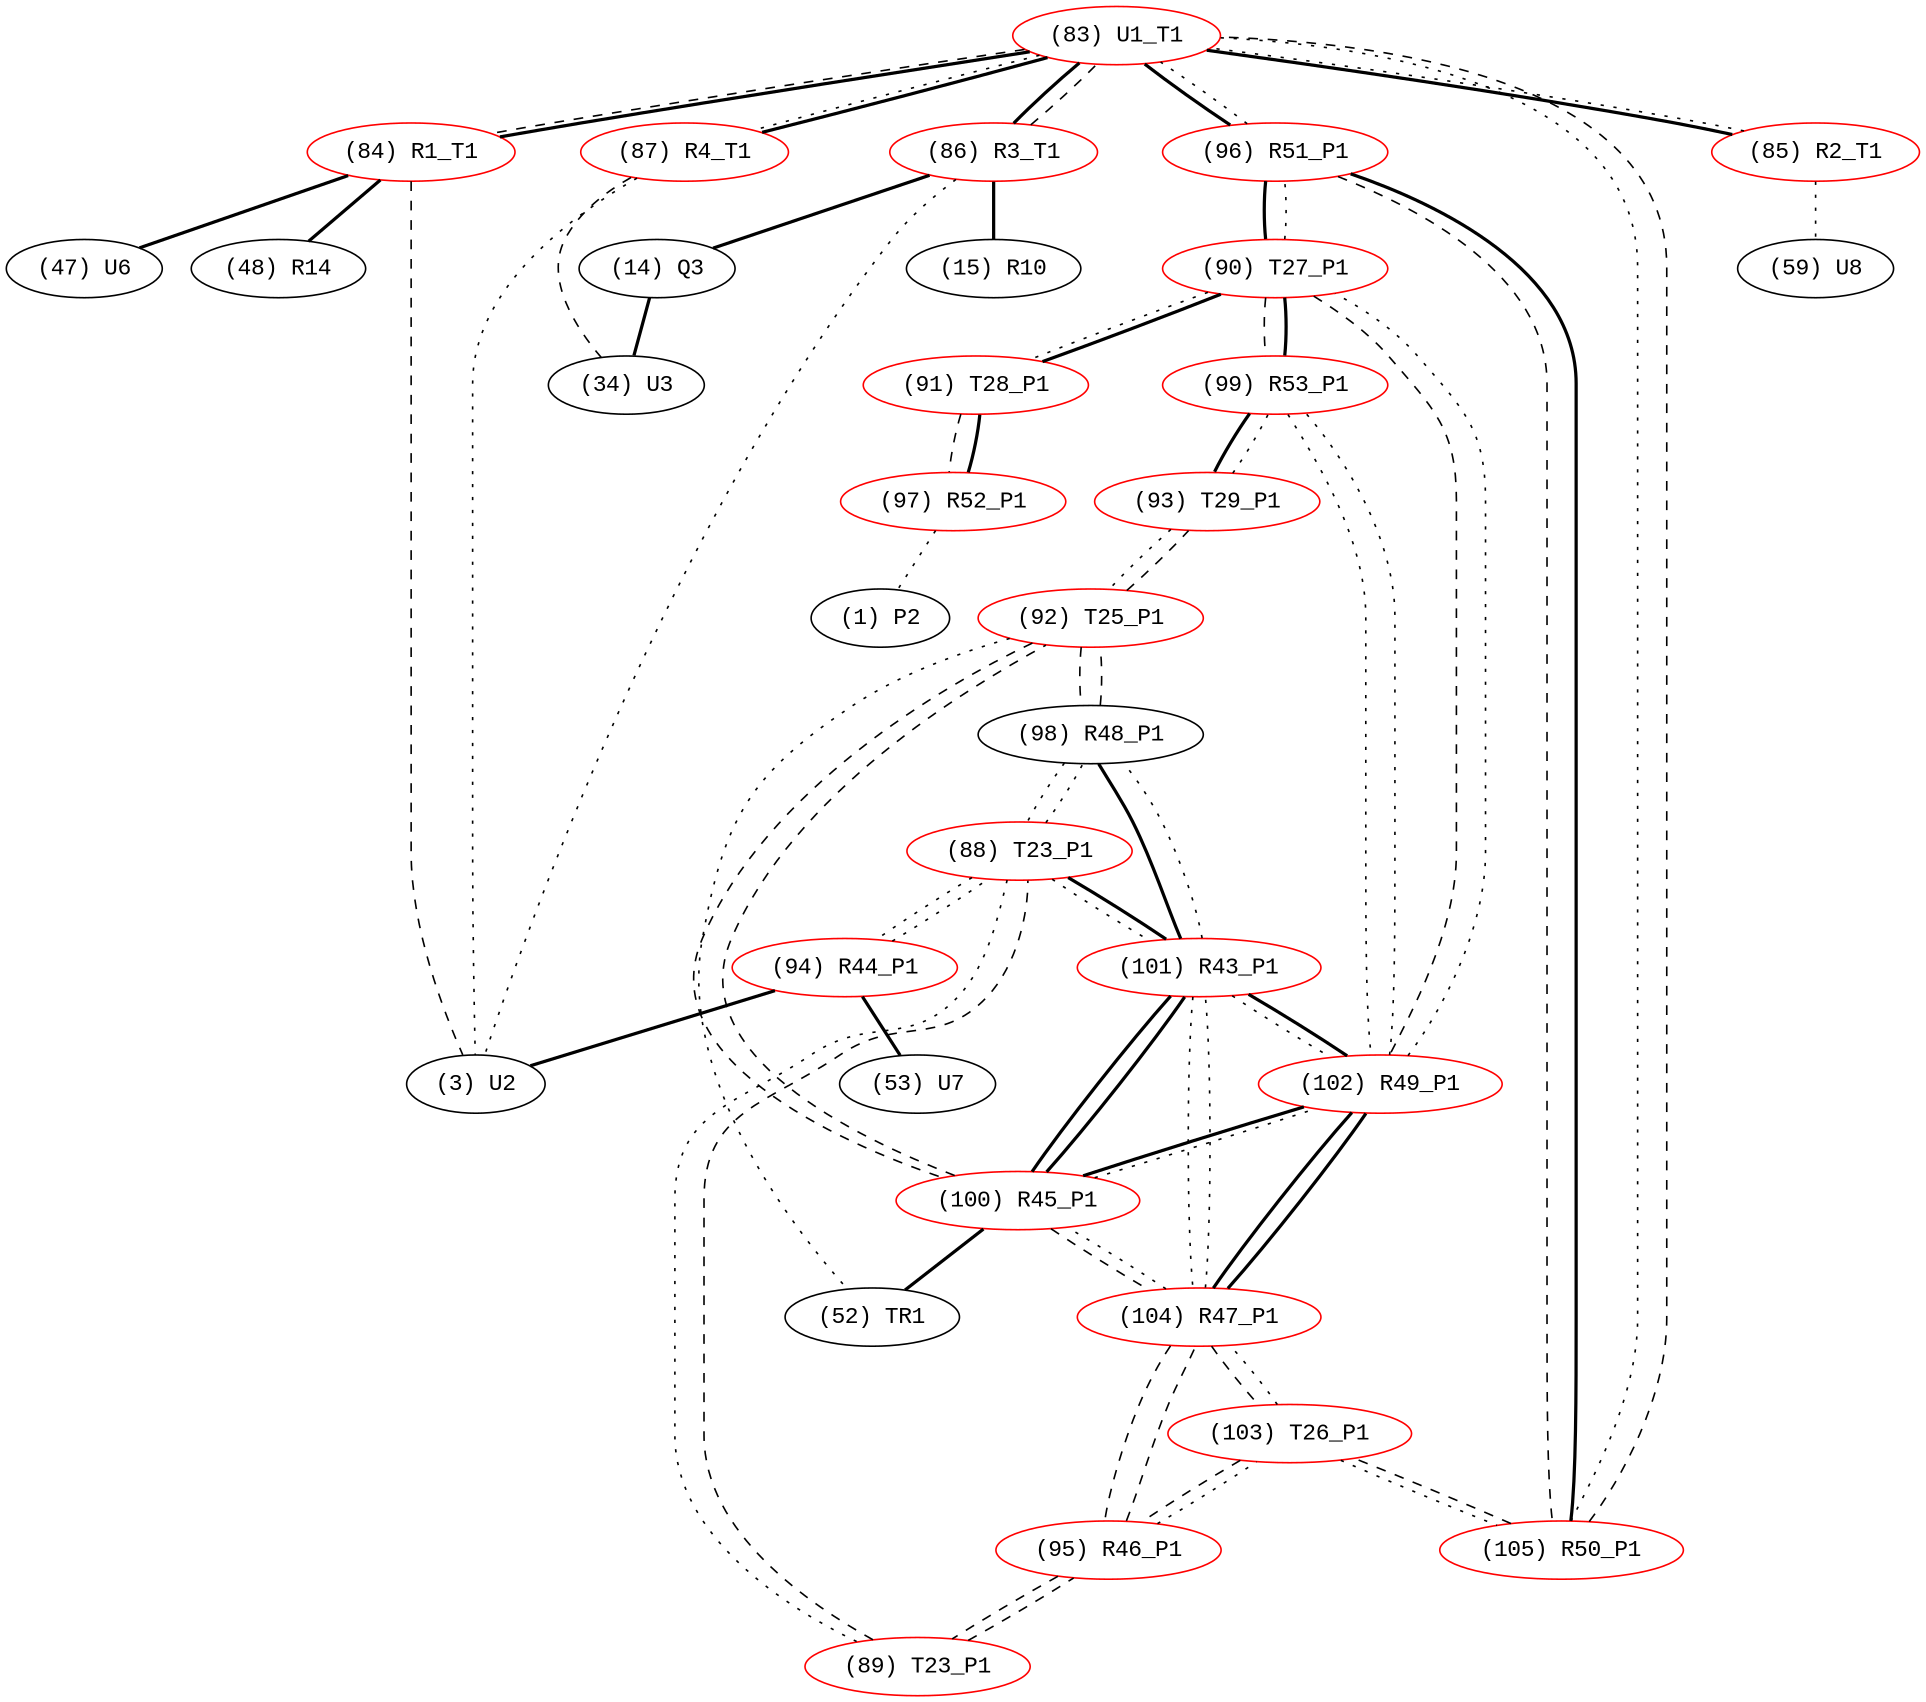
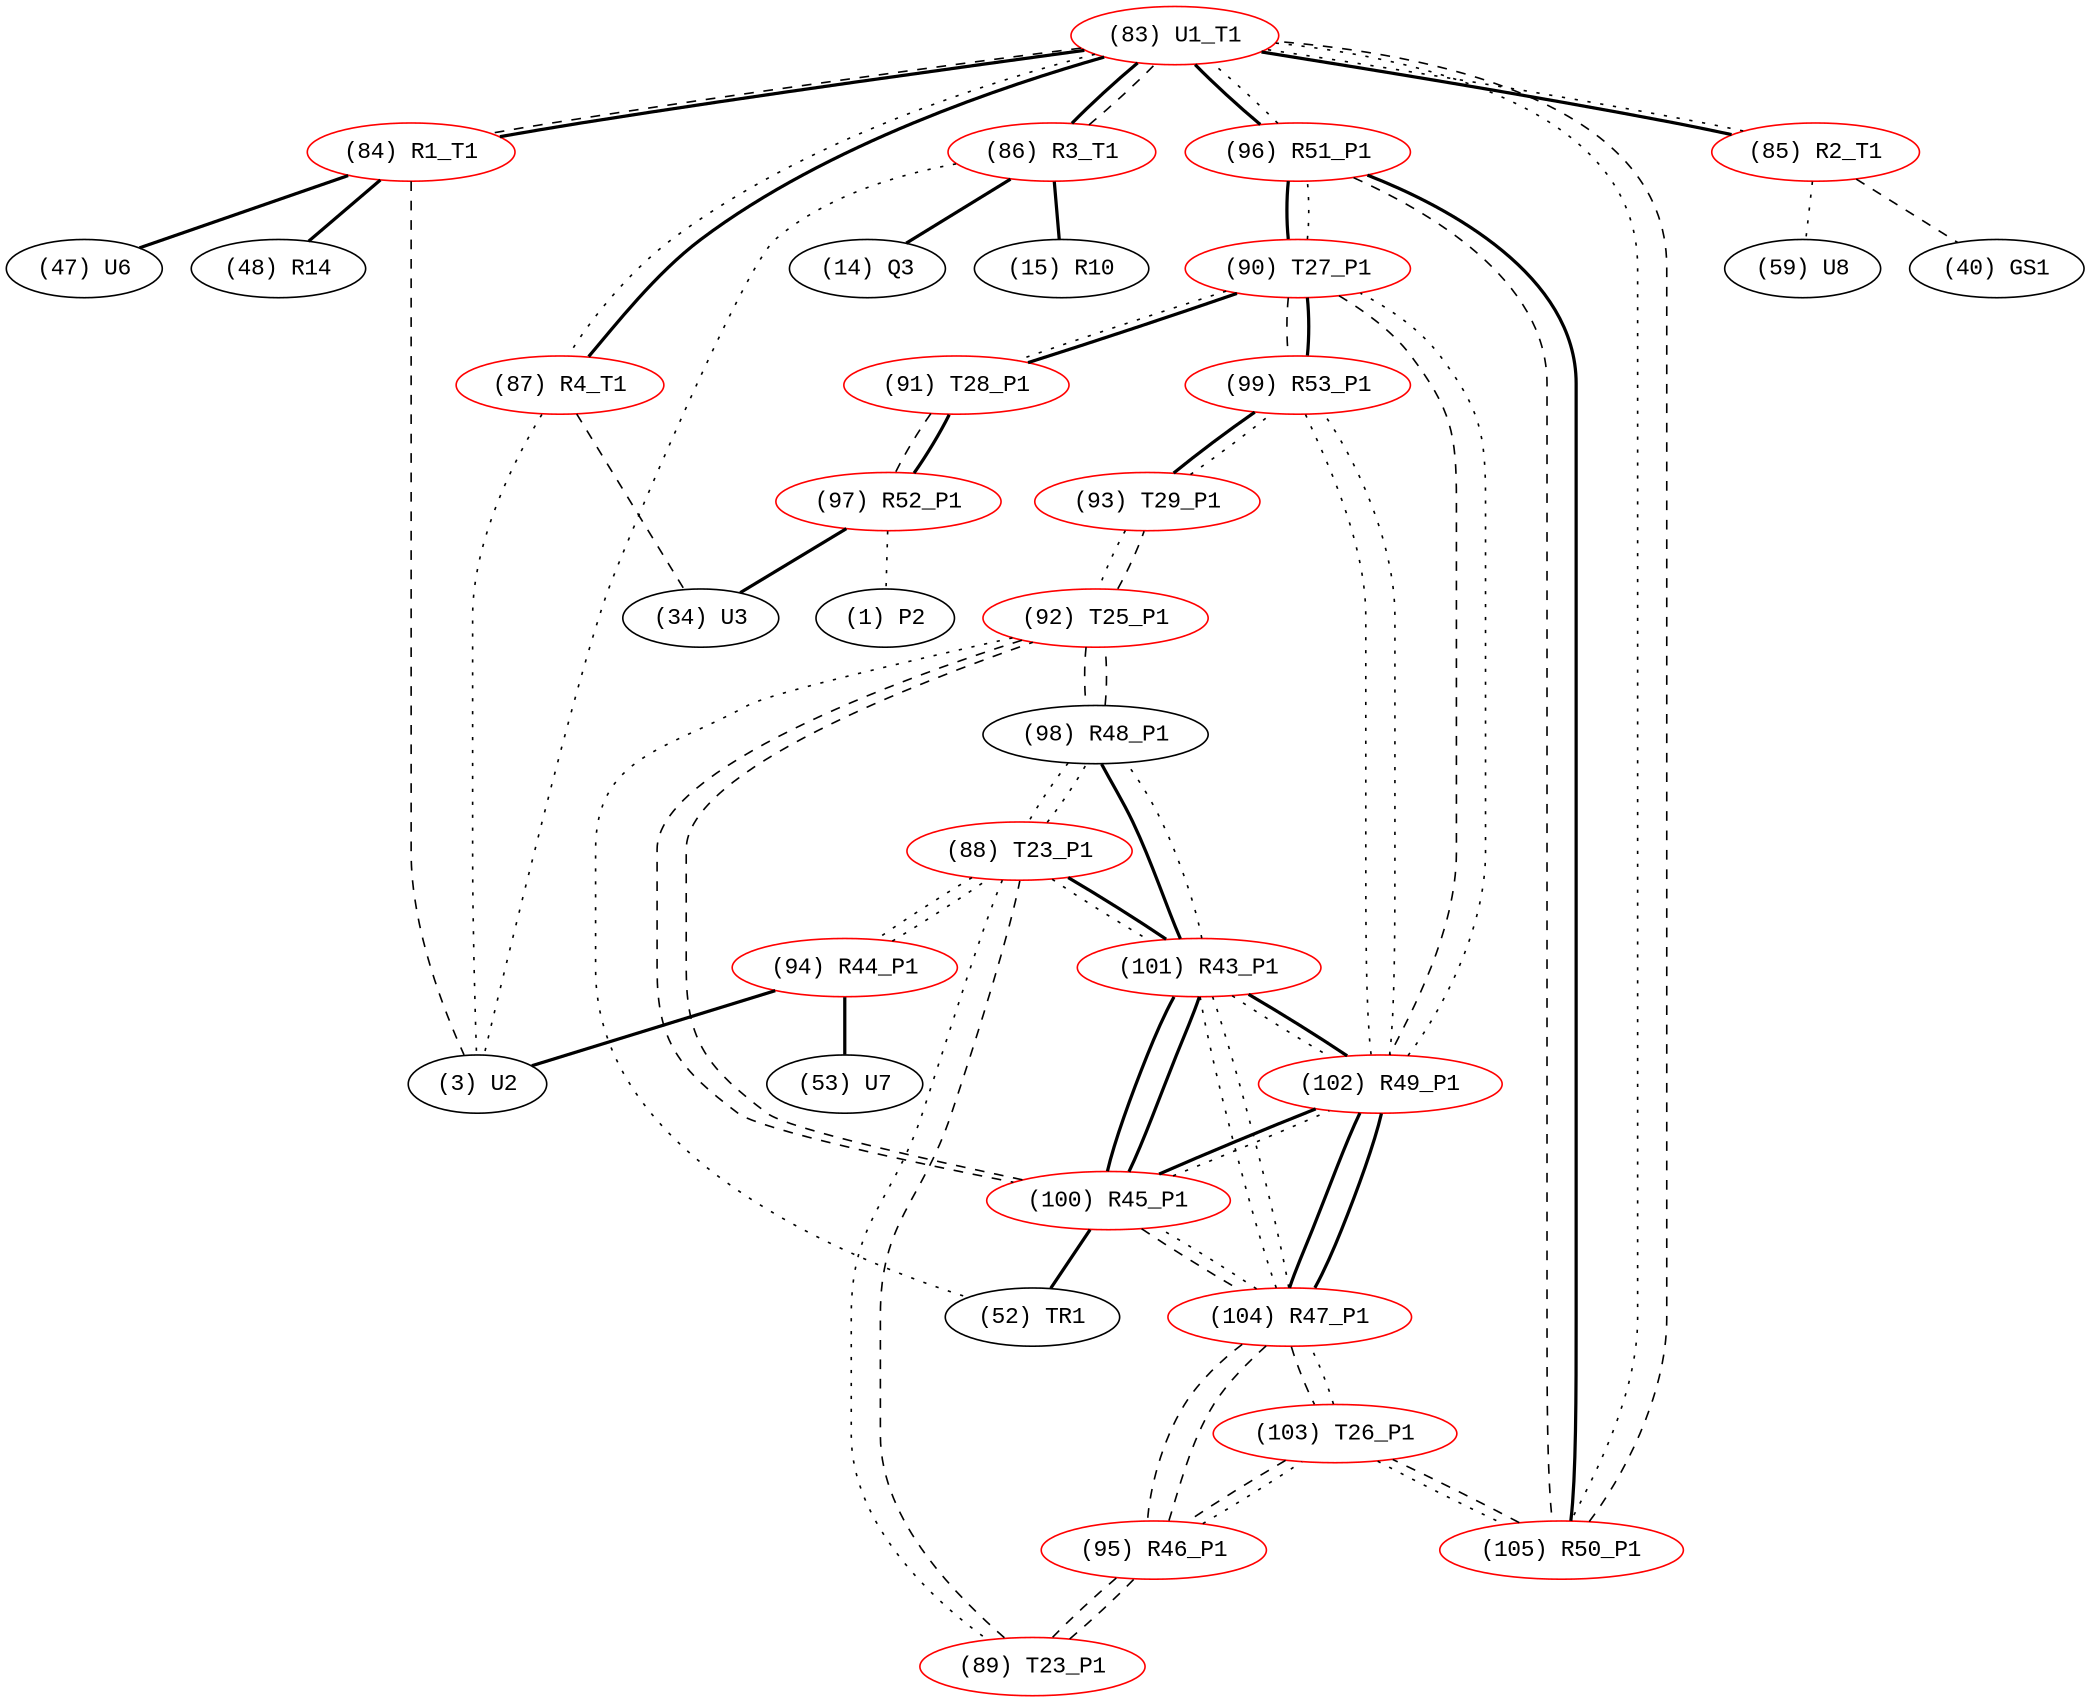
none -> (1997, 269)
(642, 327) -> (793, 561)
